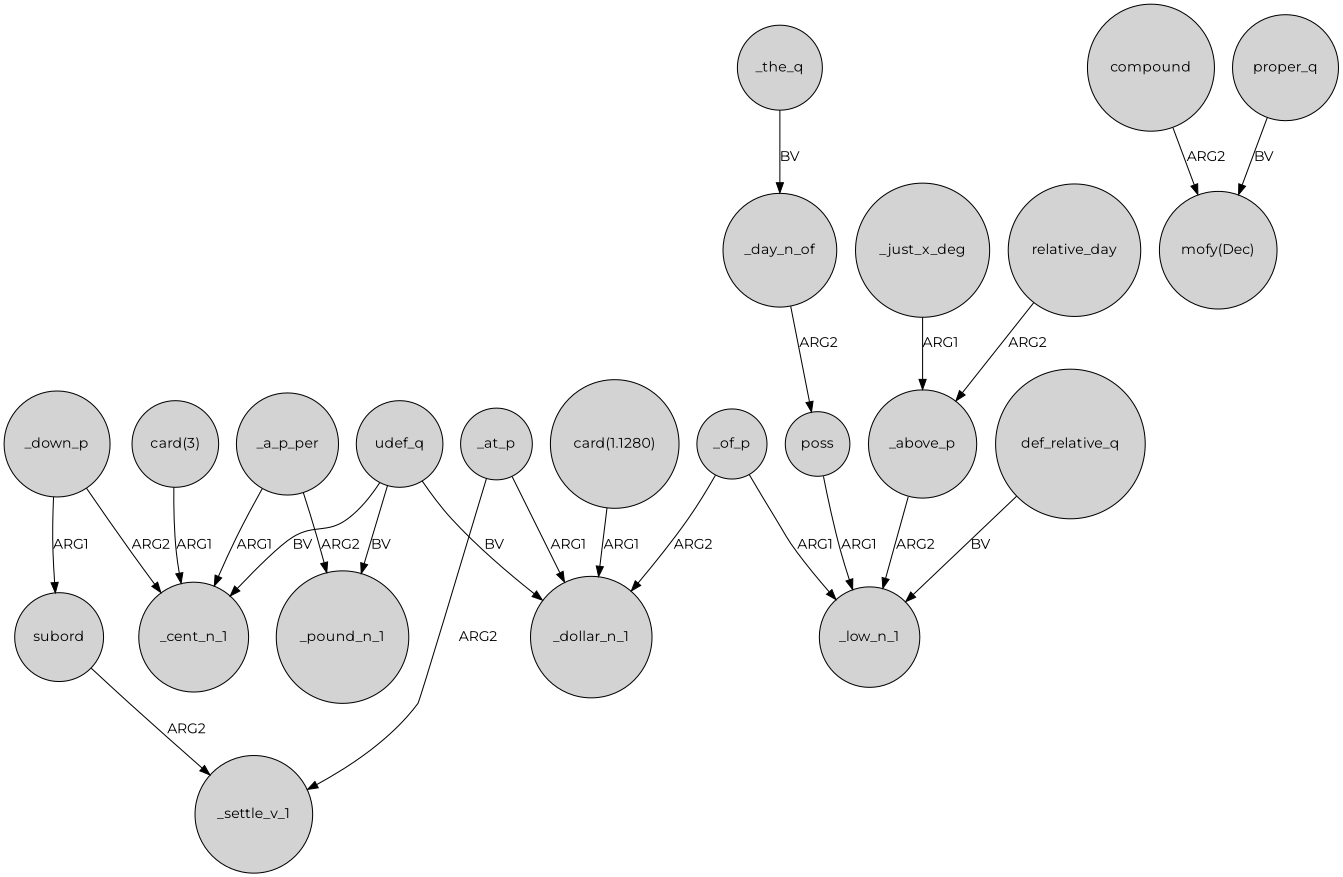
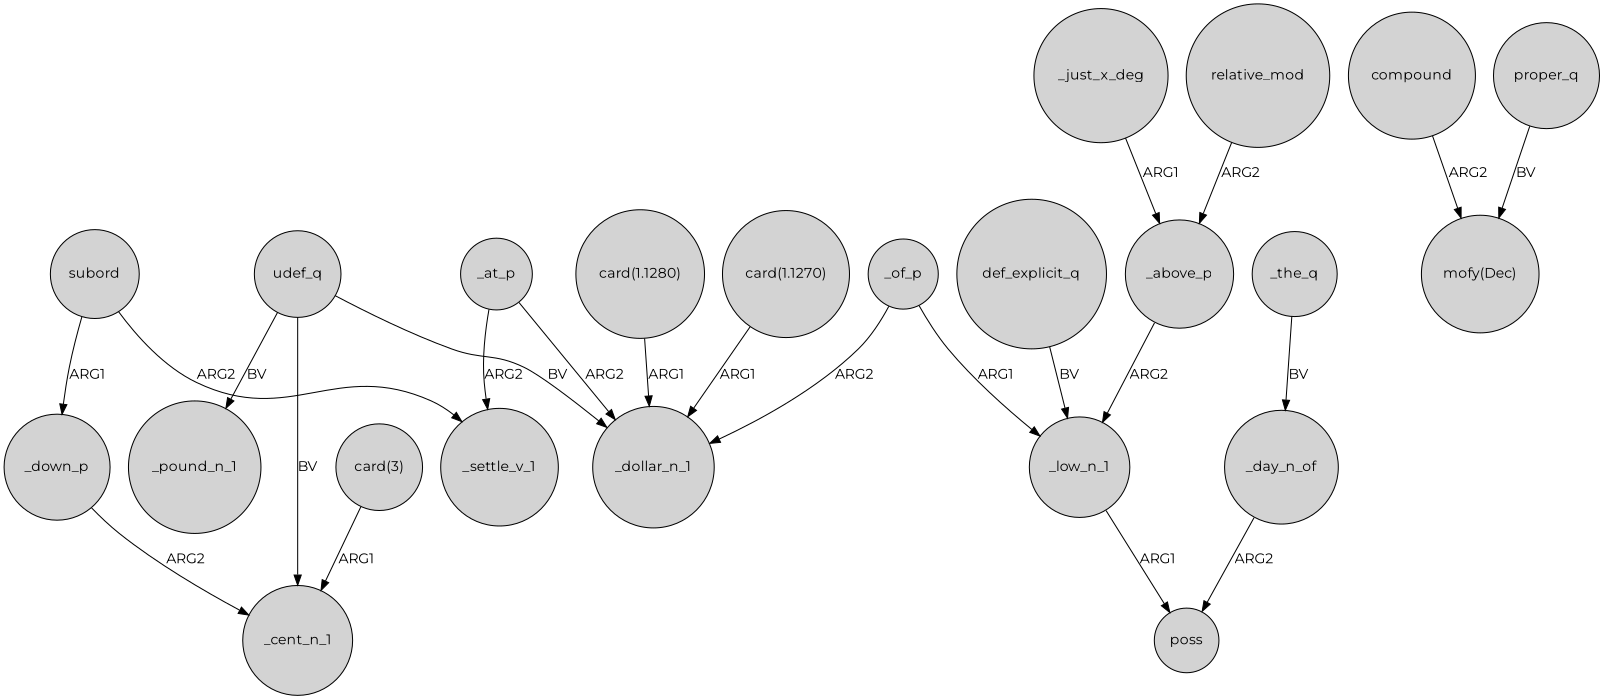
(1074, 250) -> (1258, 76)
none -> (786, 274)
(287, 444) -> none
(1070, 444) -> (1032, 274)
(835, 528) -> (1135, 557)
(53, 540) -> (71, 360)
(569, 545) -> (605, 375)
